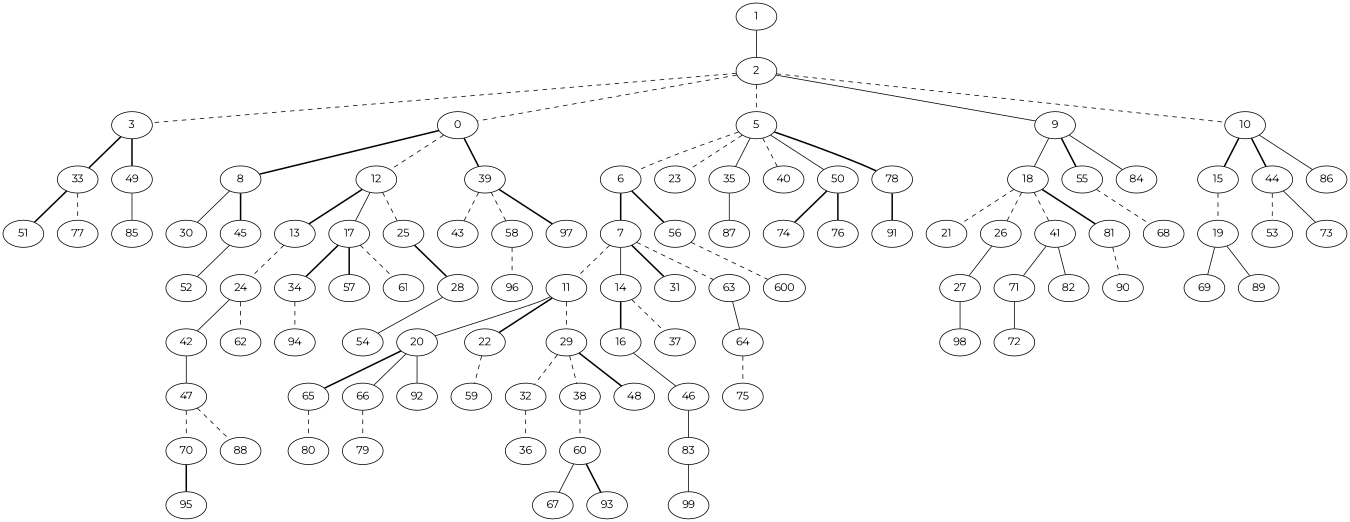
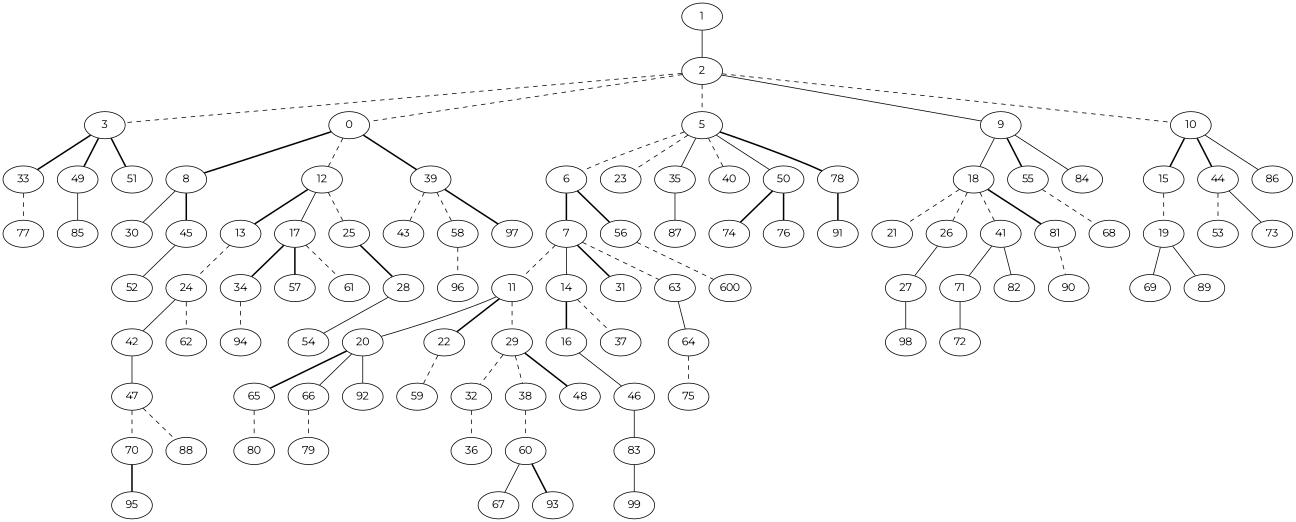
(51, 207) -> (118, 152)
